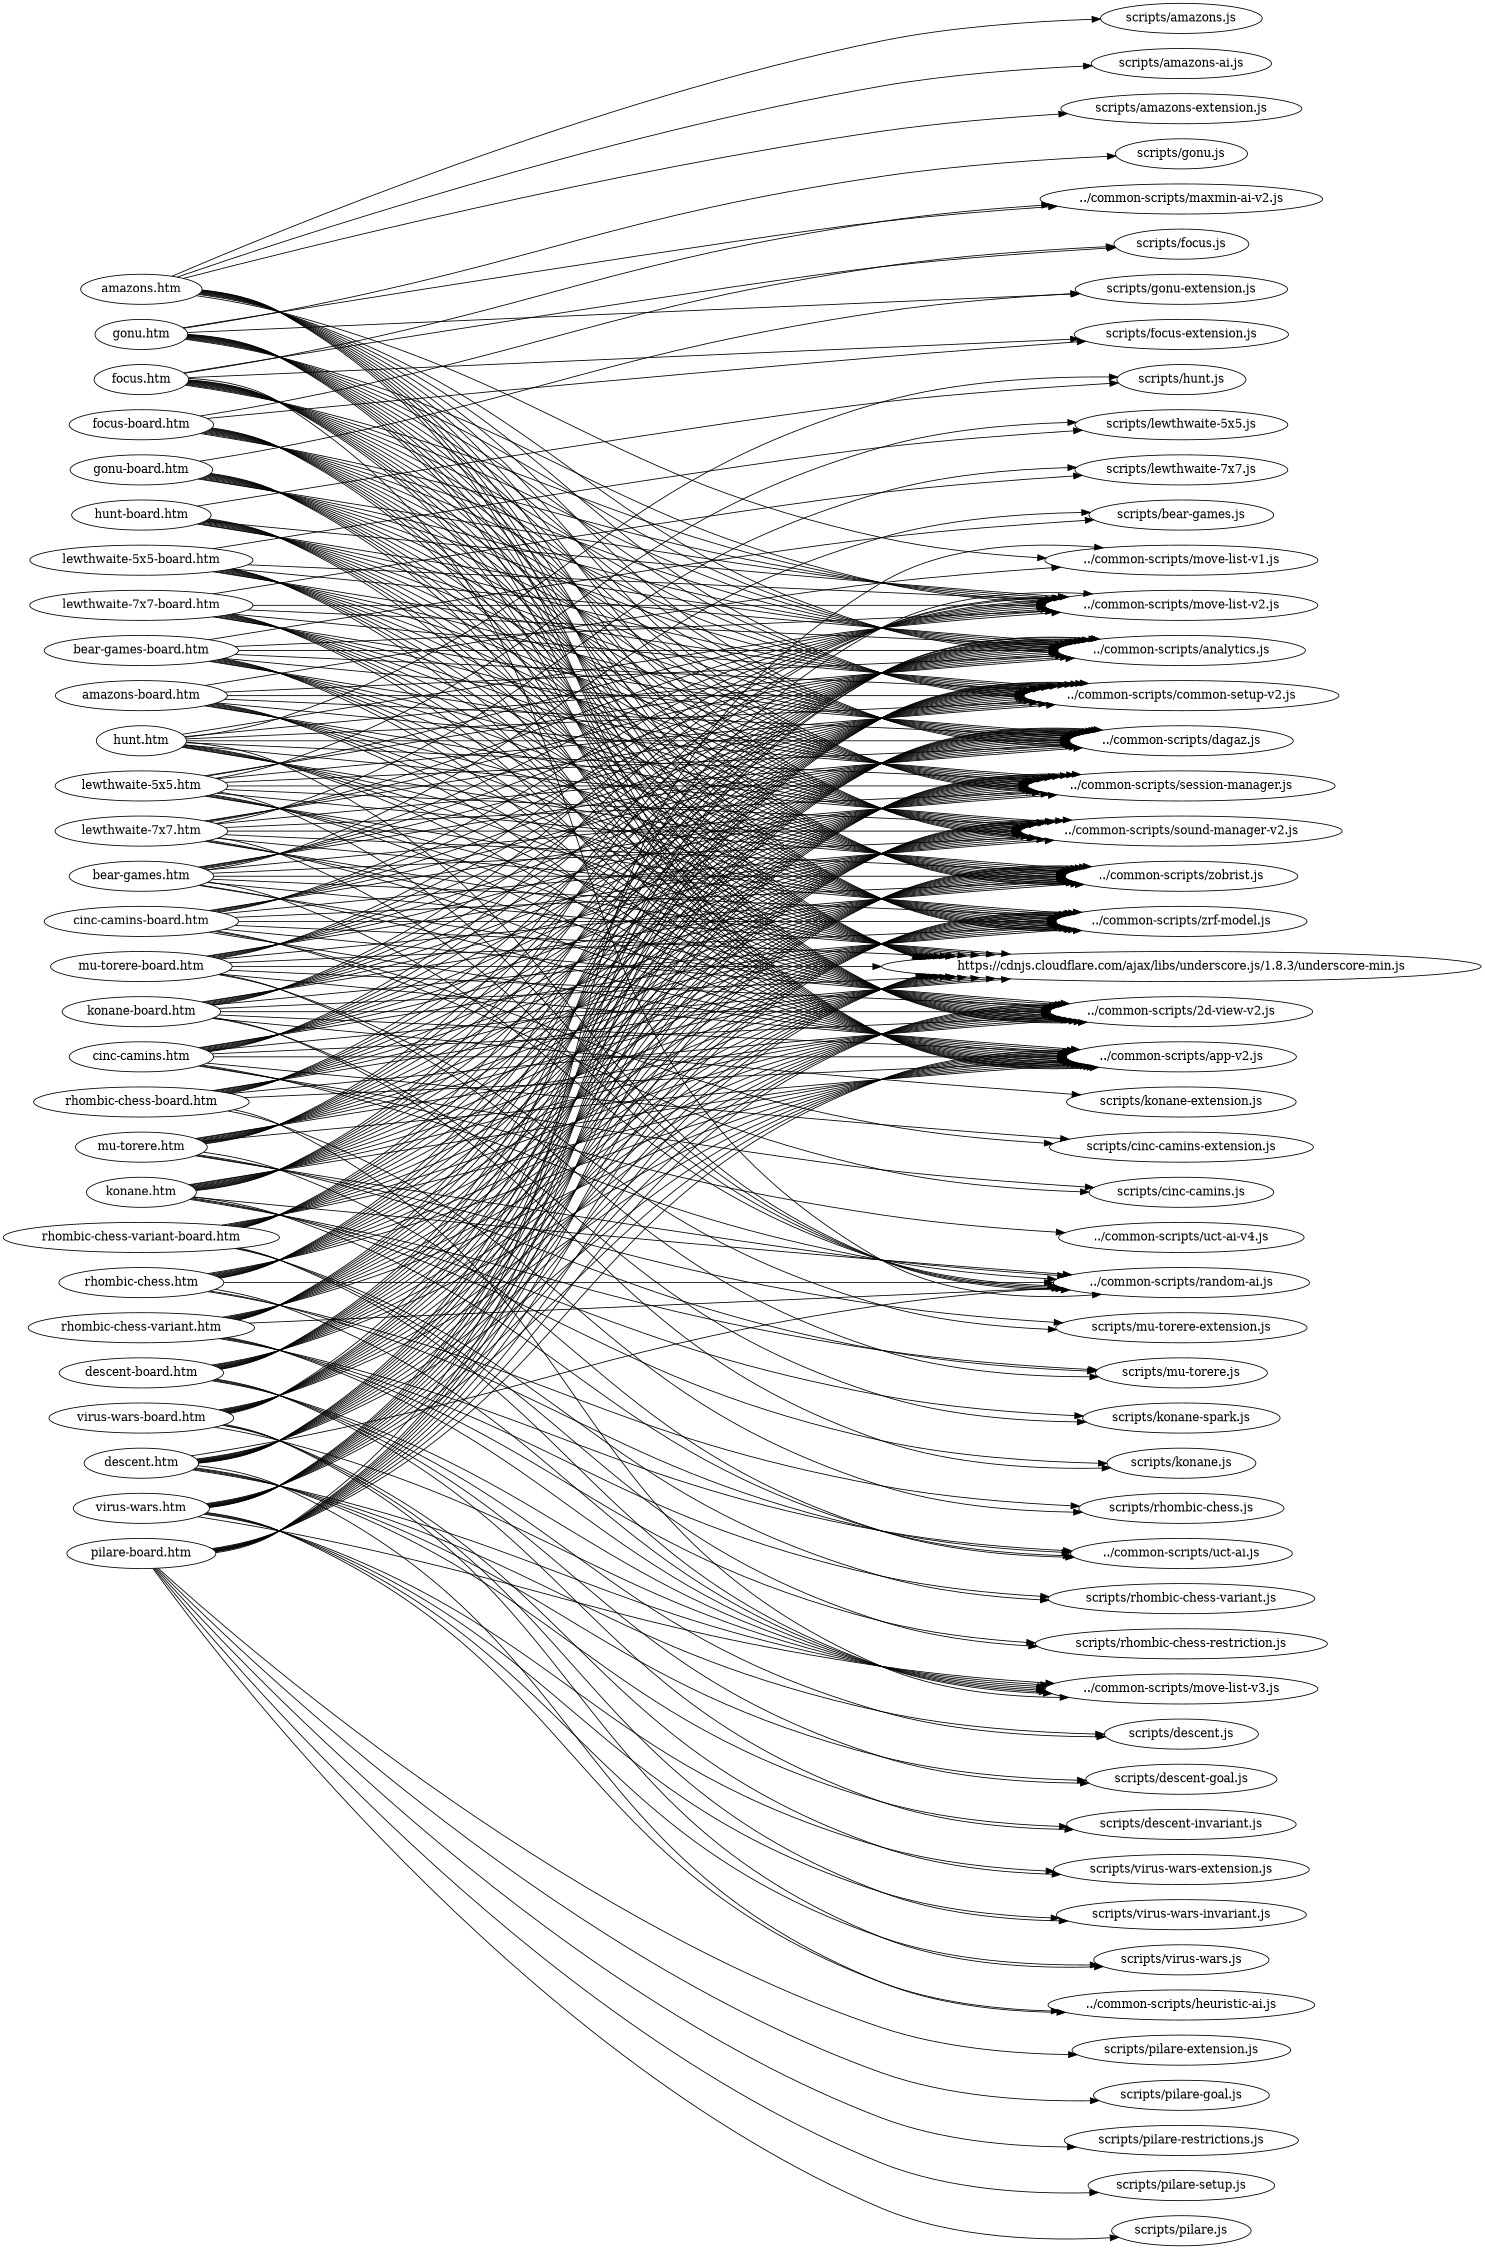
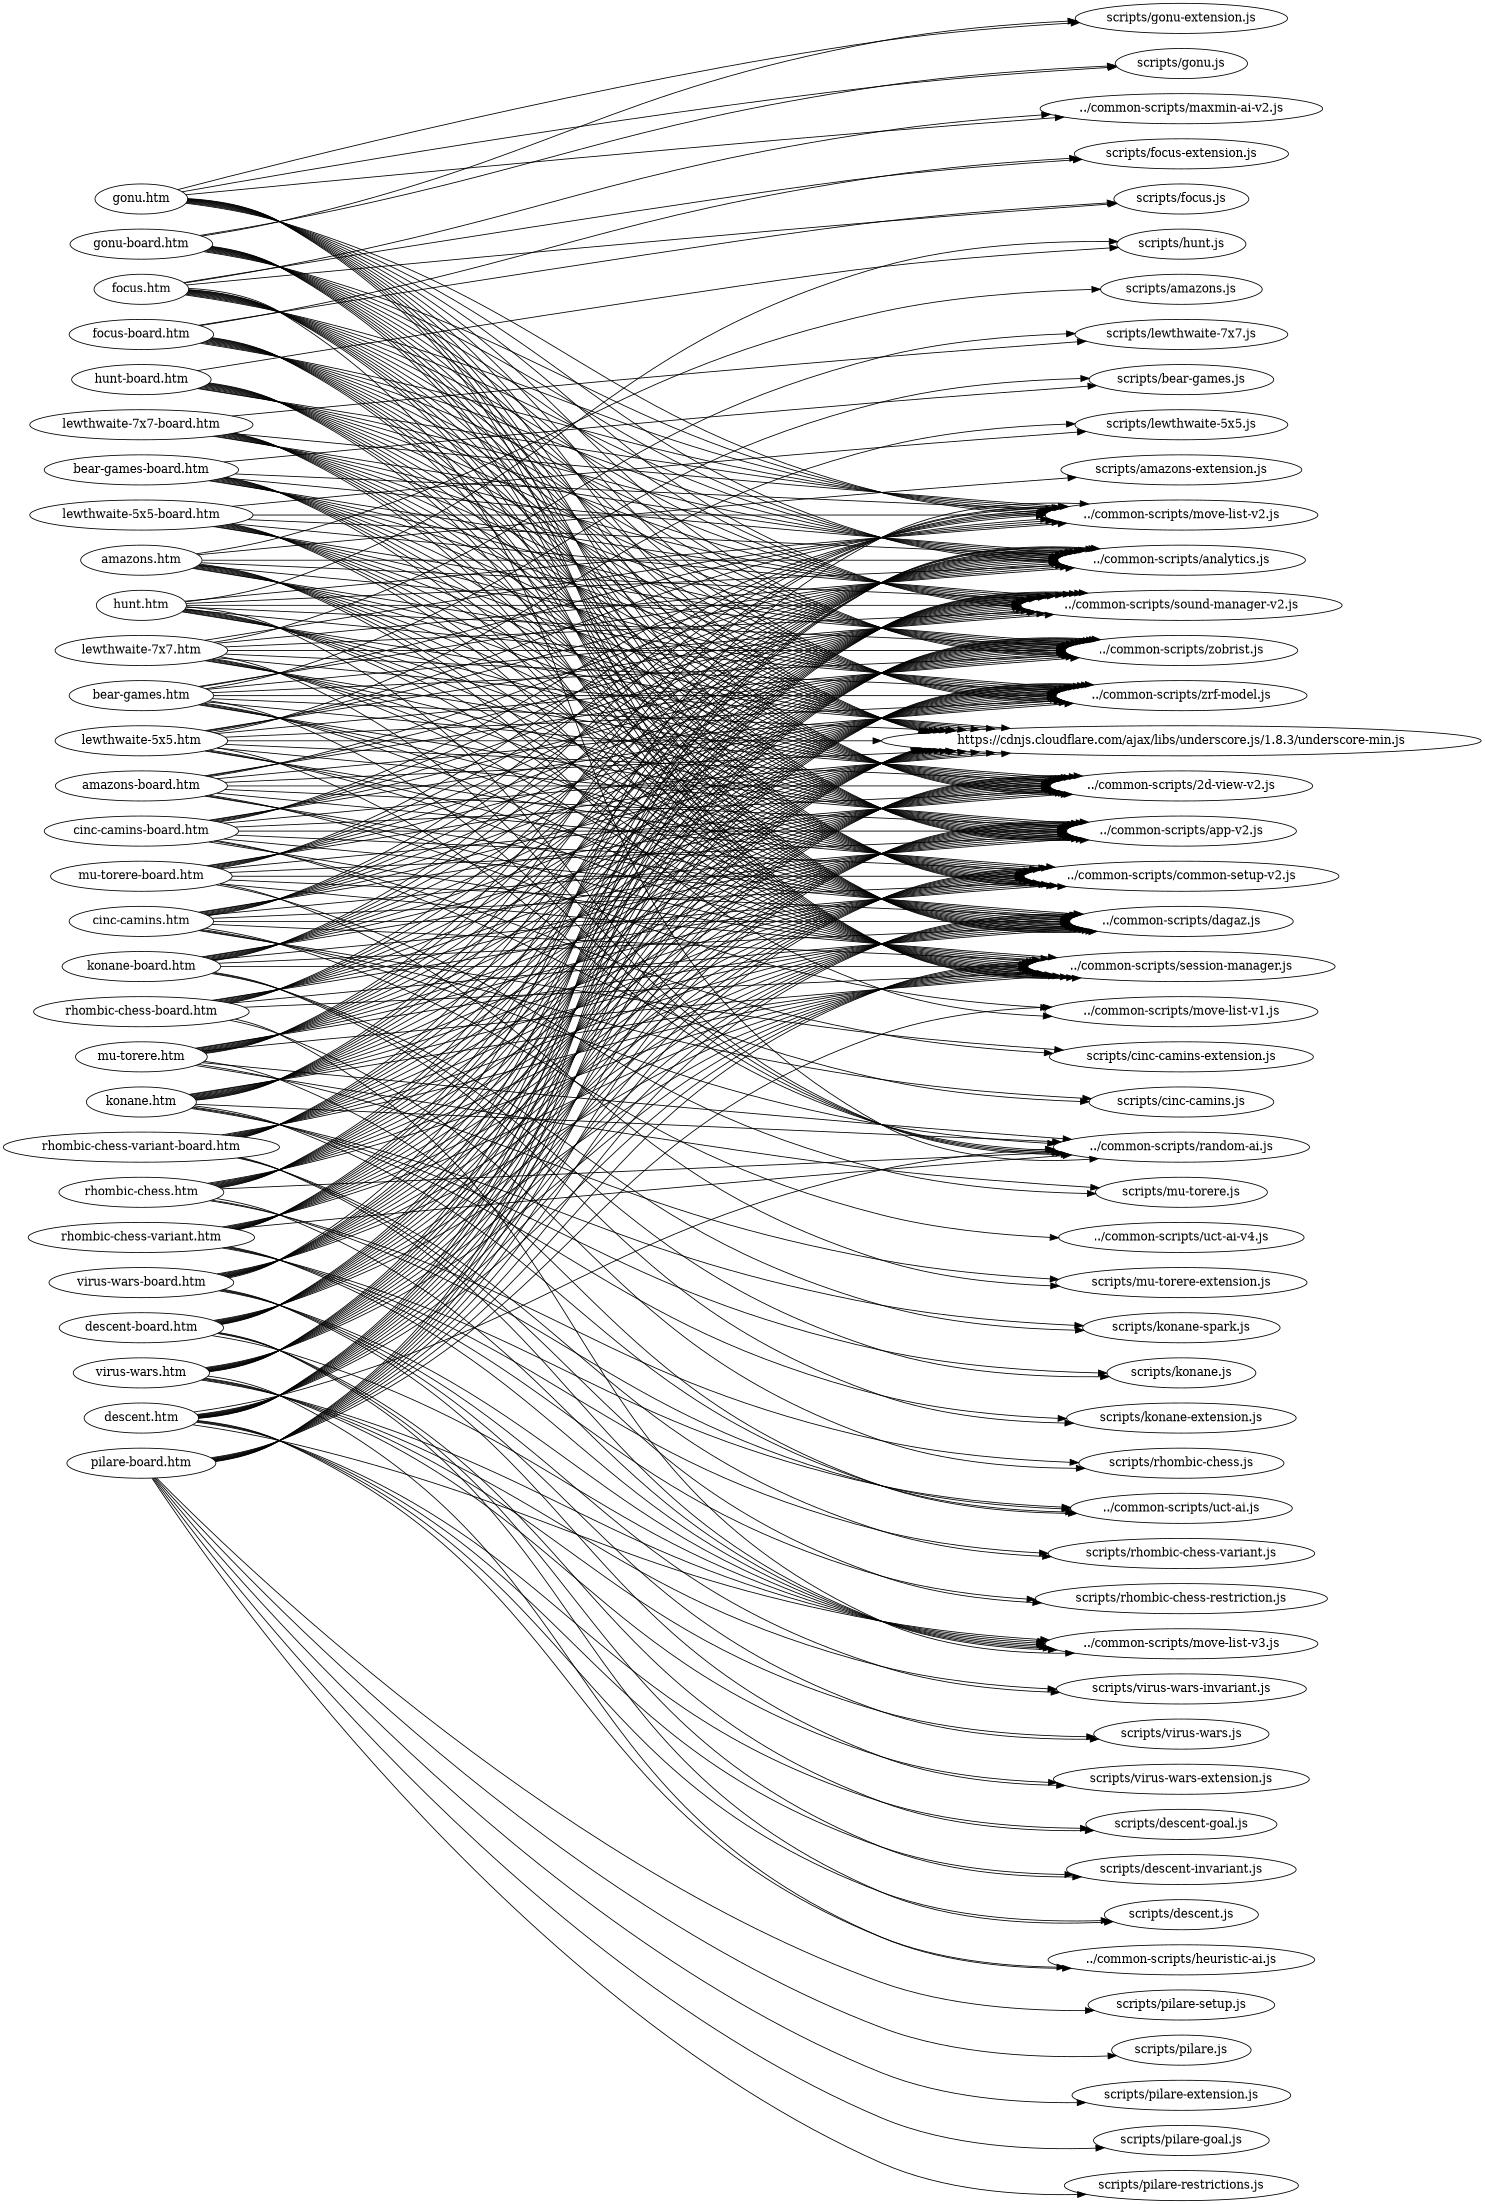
(1181, 64) -> none
none -> (650, 131)
(614, 1296) -> (617, 1287)
